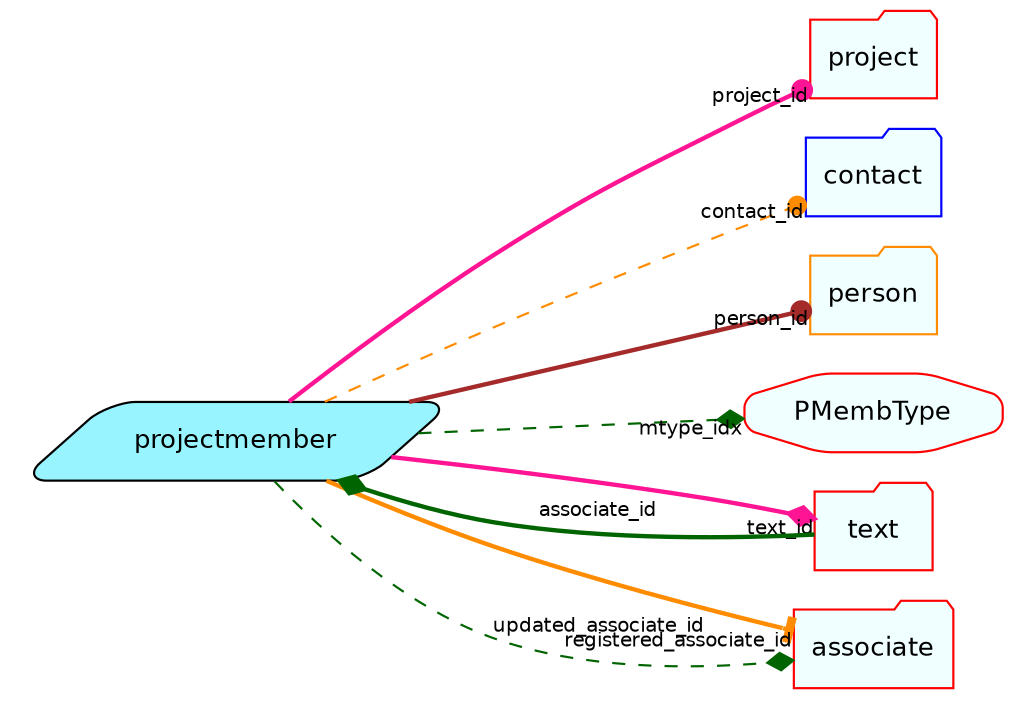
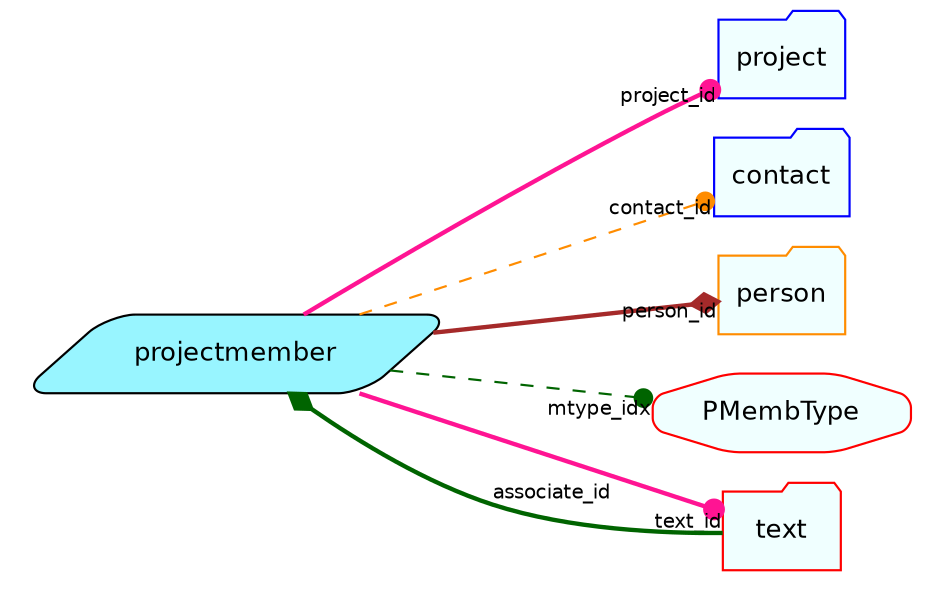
(874, 59) -> (782, 59)
(601, 358) -> (563, 319)
(568, 427) -> (512, 384)
(590, 481) -> (532, 450)
(874, 649) -> none
